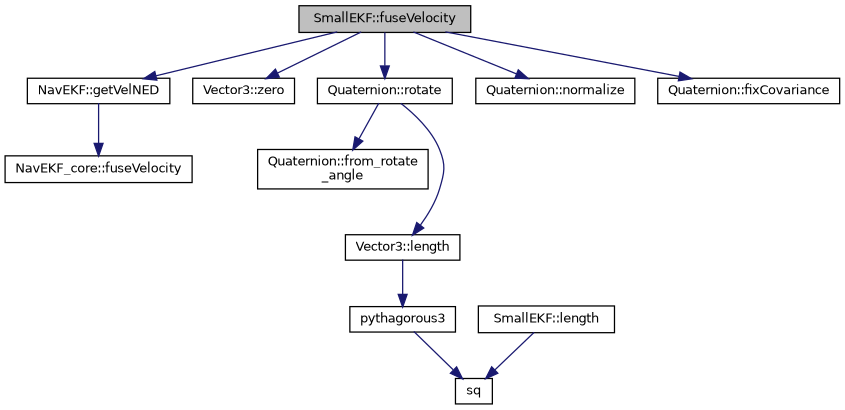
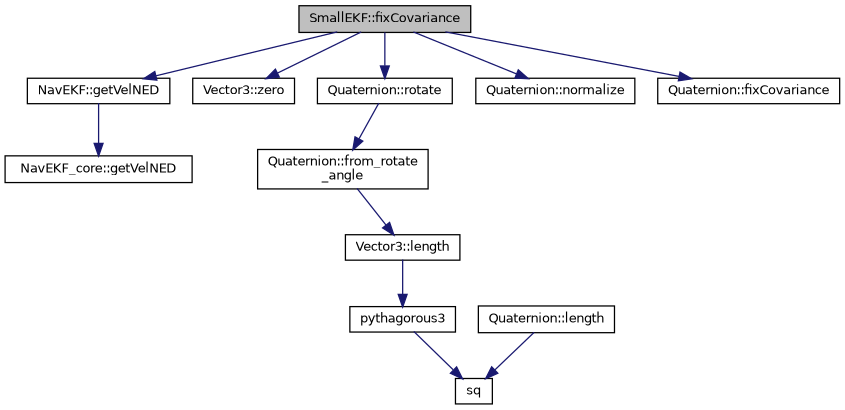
(385, 19) -> (385, 19)
(443, 159) -> (372, 207)
(99, 169) -> (99, 169)
(546, 319) -> (546, 319)
